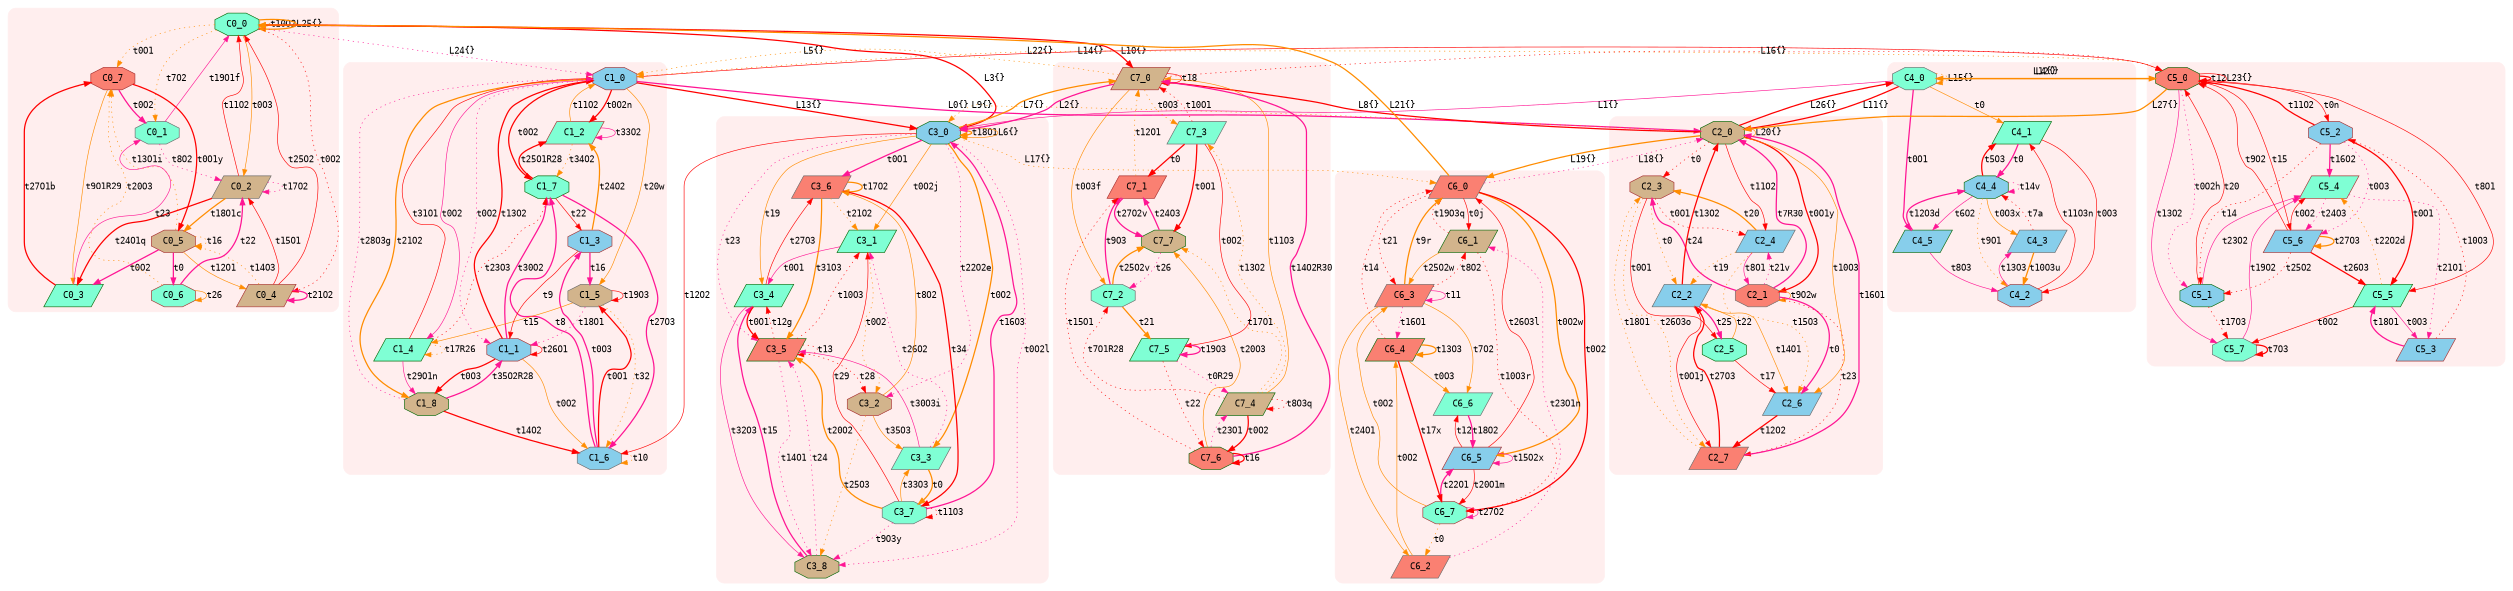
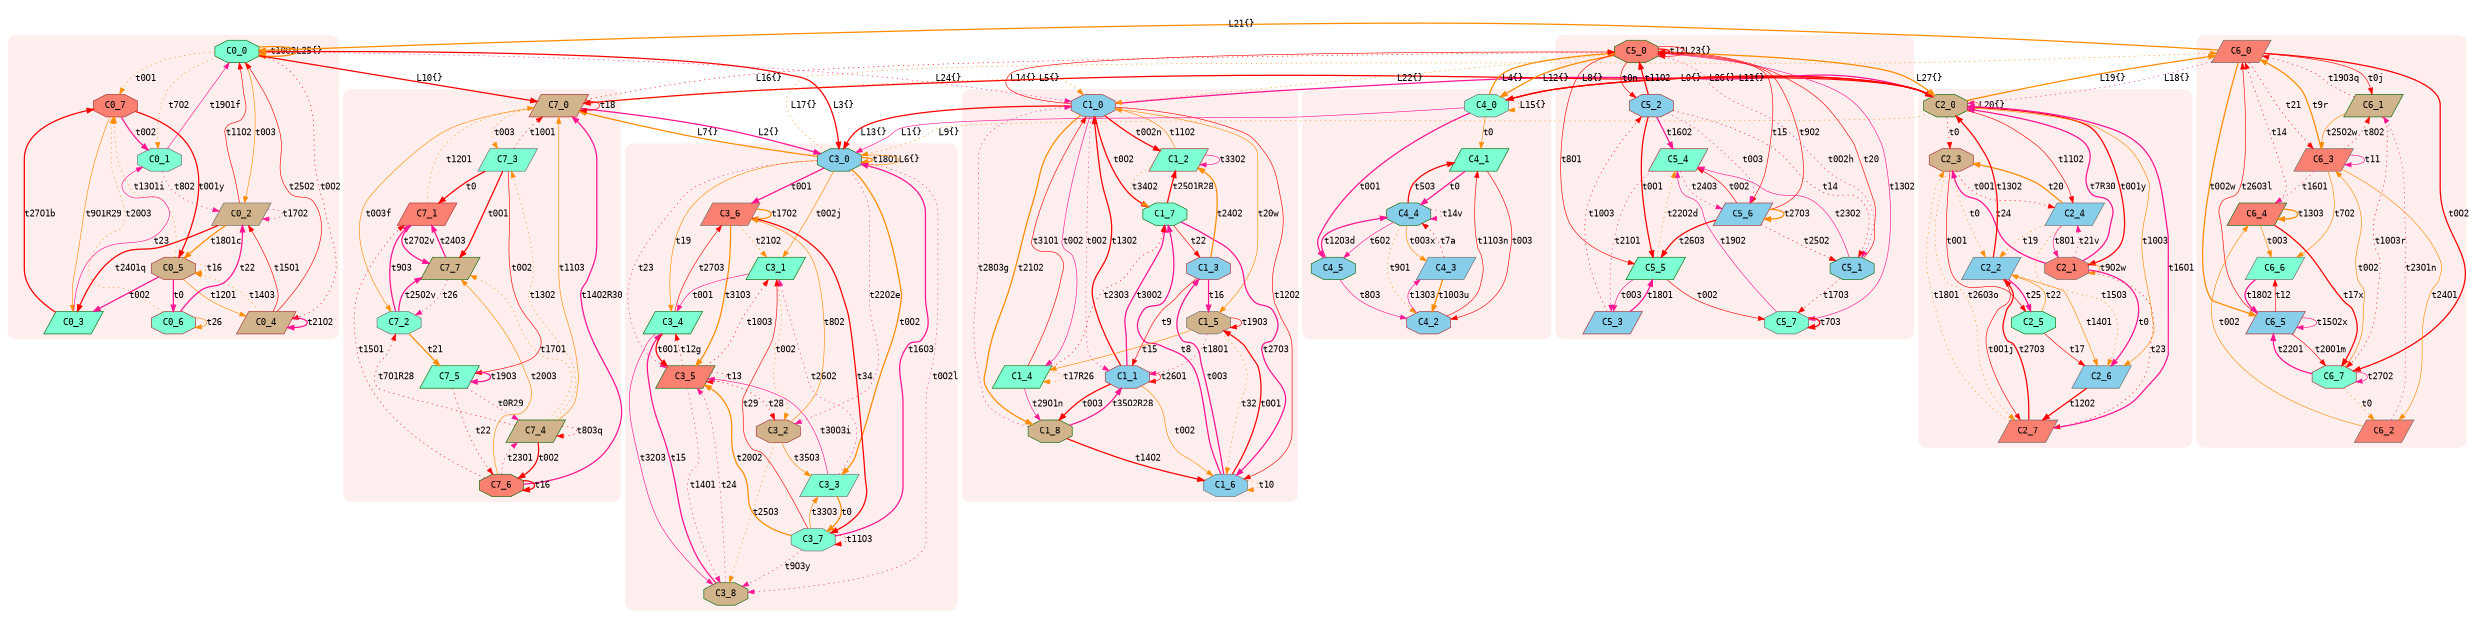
(684, 211) -> (1280, 245)
(1164, 241) -> (450, 268)
(1923, 241) -> (1333, 268)
(1120, 263) -> (403, 294)
